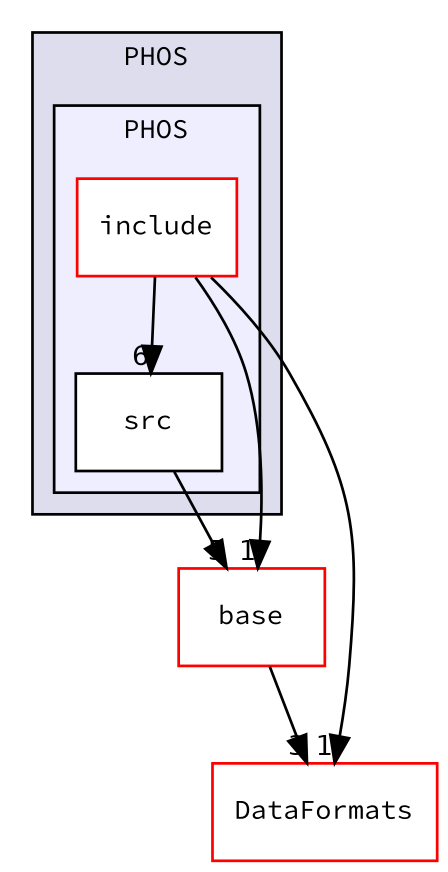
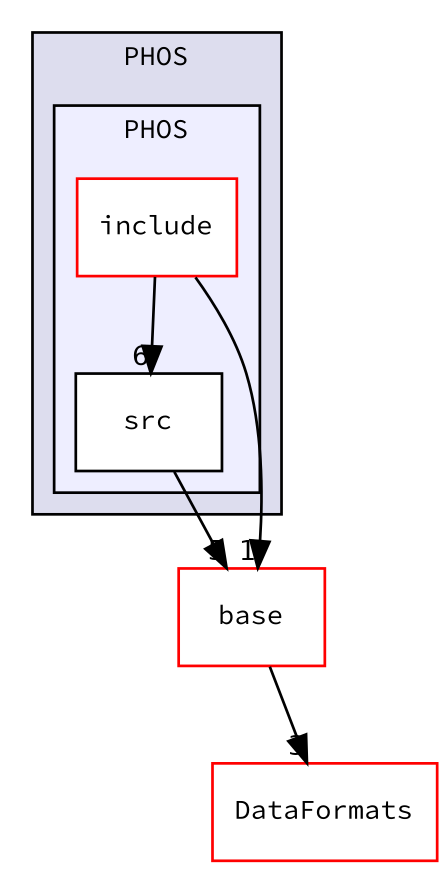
(342, 488) -> none
